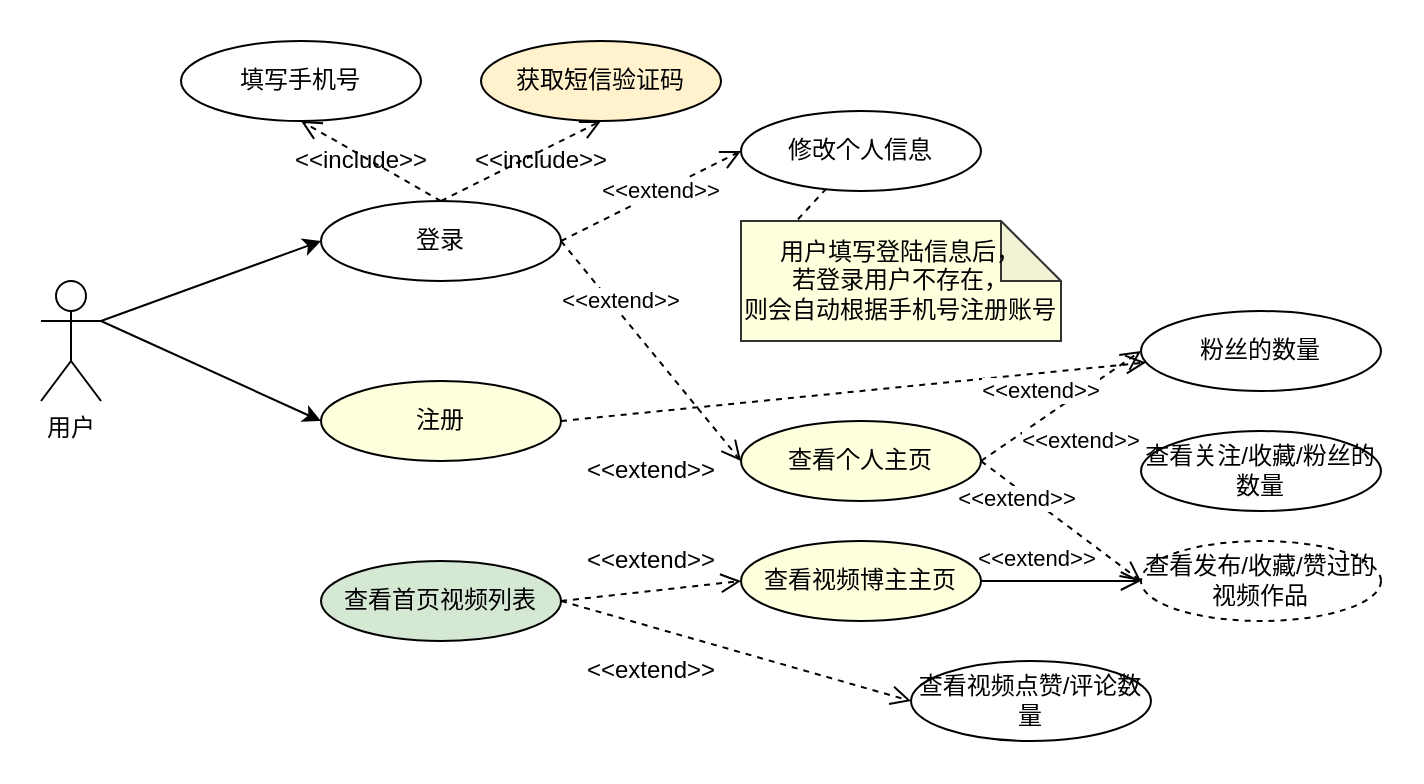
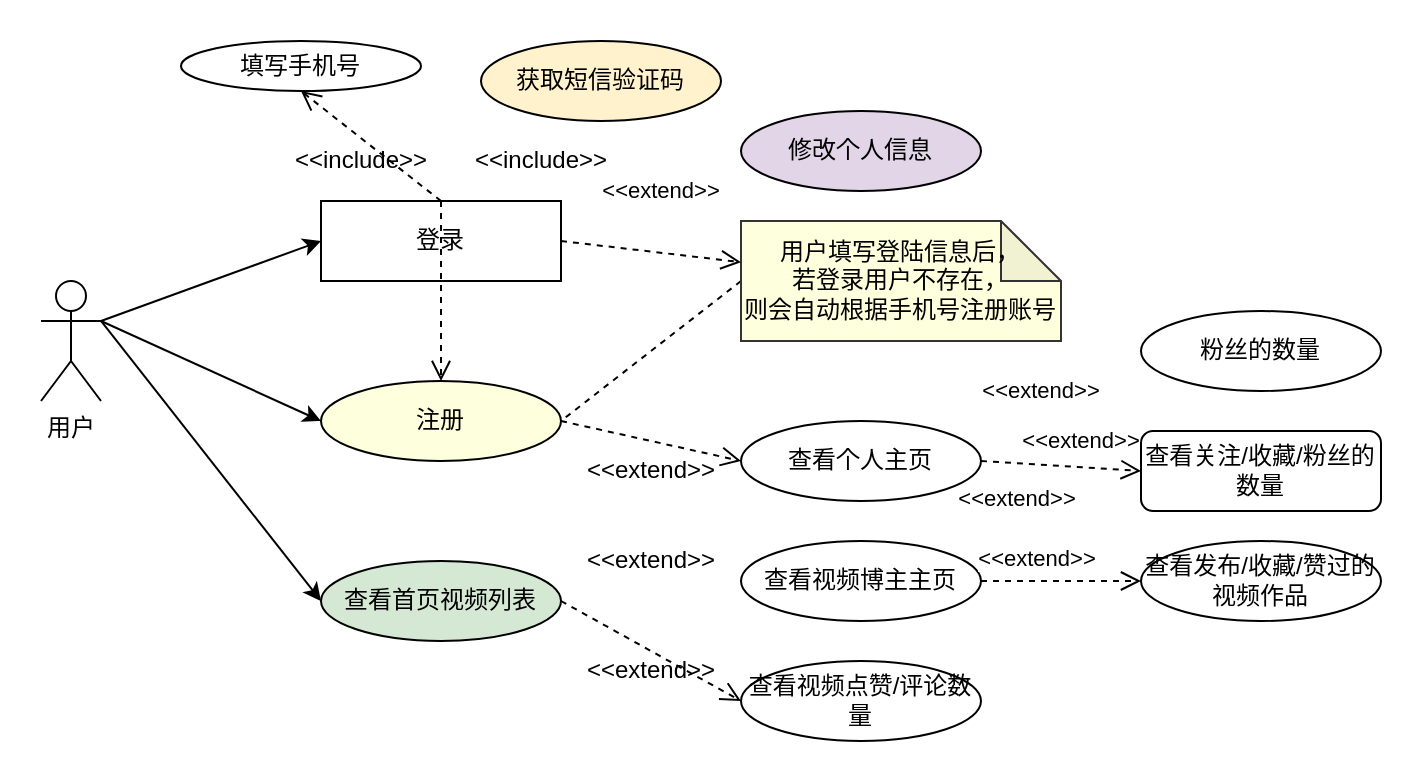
(301, 81) -> (301, 66)
(861, 151) -> (861, 151)
(519, 162) -> (441, 289)
(811, 206) -> (653, 349)
(596, 223) -> (649, 251)
(441, 241) -> (441, 241)
(630, 325) -> none
(907, 386) -> (648, 440)
(1023, 432) -> none
none -> (209, 459)
(861, 461) -> (861, 461)
none -> (1060, 466)
(1261, 471) -> (1261, 471)
(1092, 544) -> none
(861, 581) -> (861, 581)
(1060, 581) -> (1060, 581)
(1261, 581) -> (1261, 581)
(651, 591) -> none
(1031, 701) -> (861, 701)
